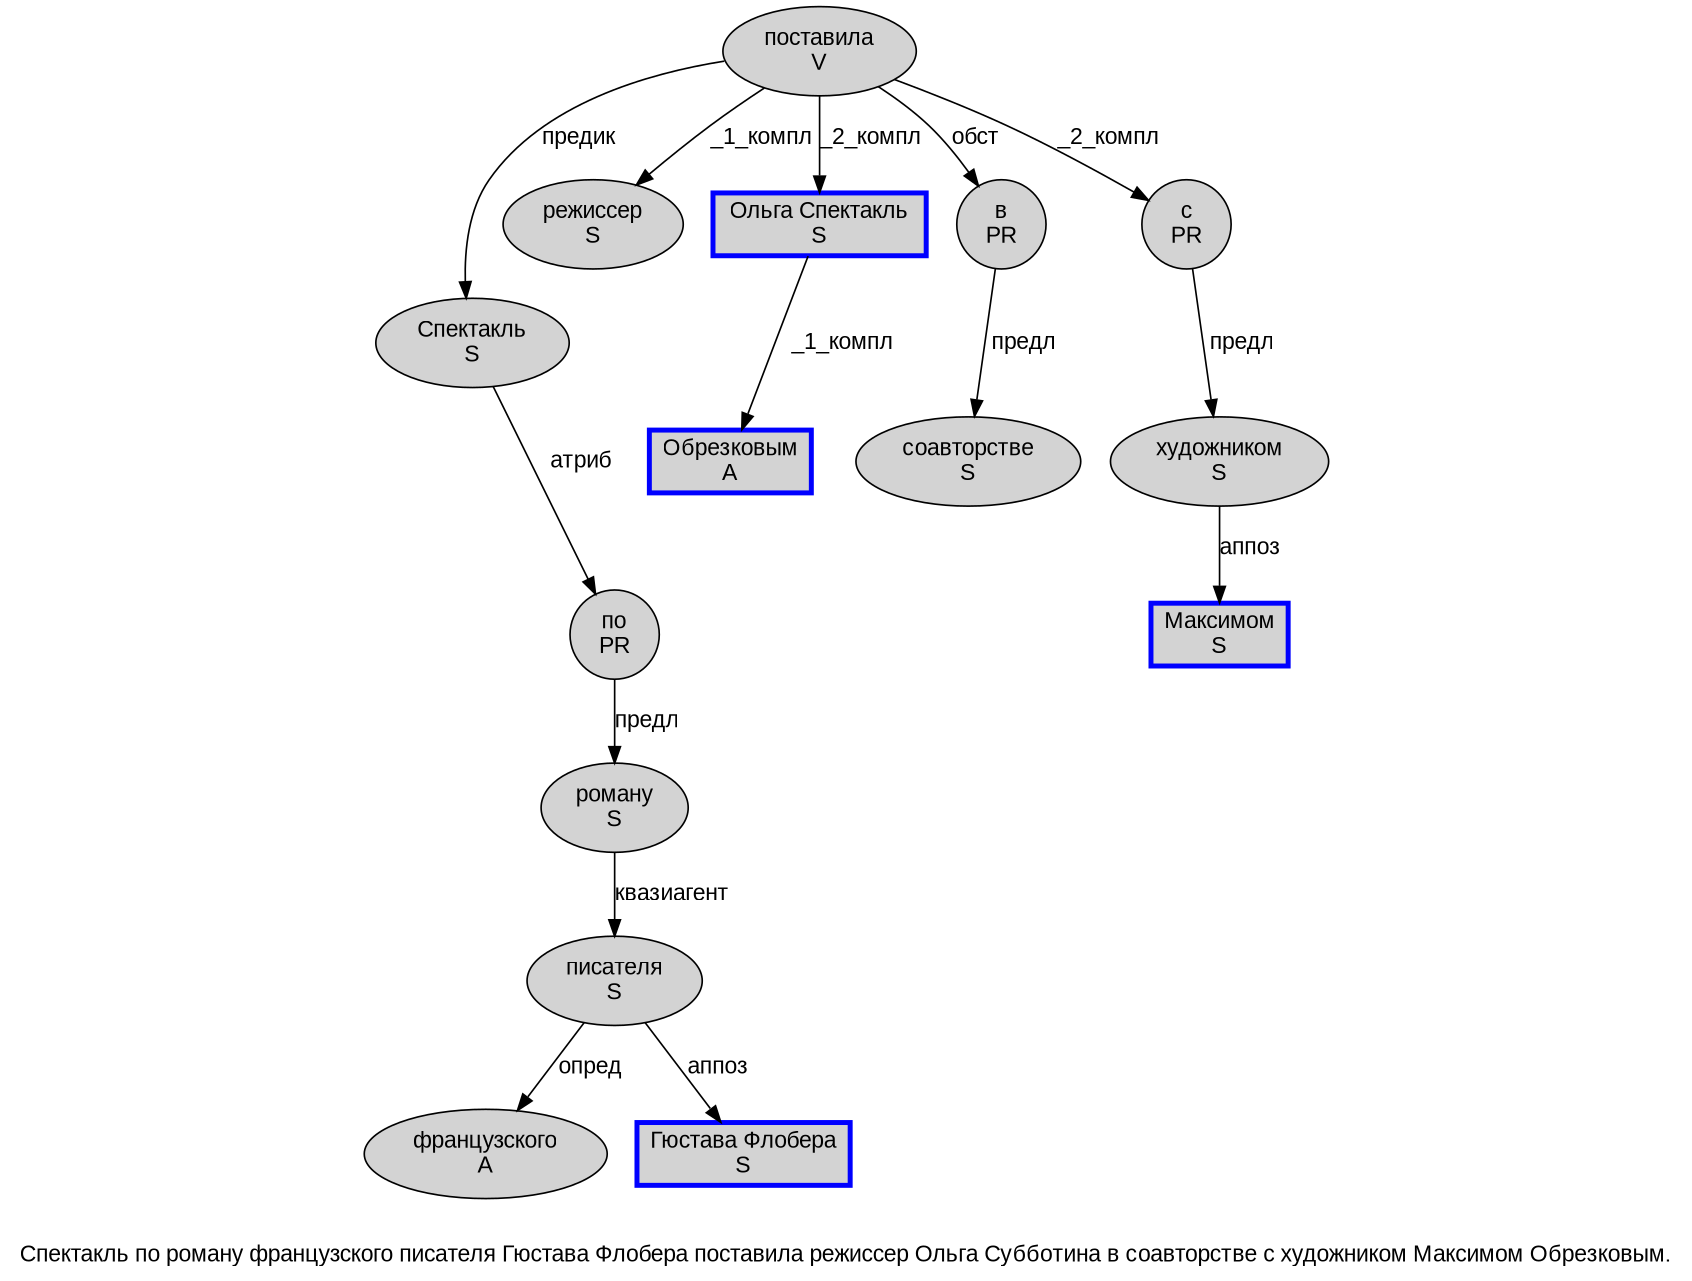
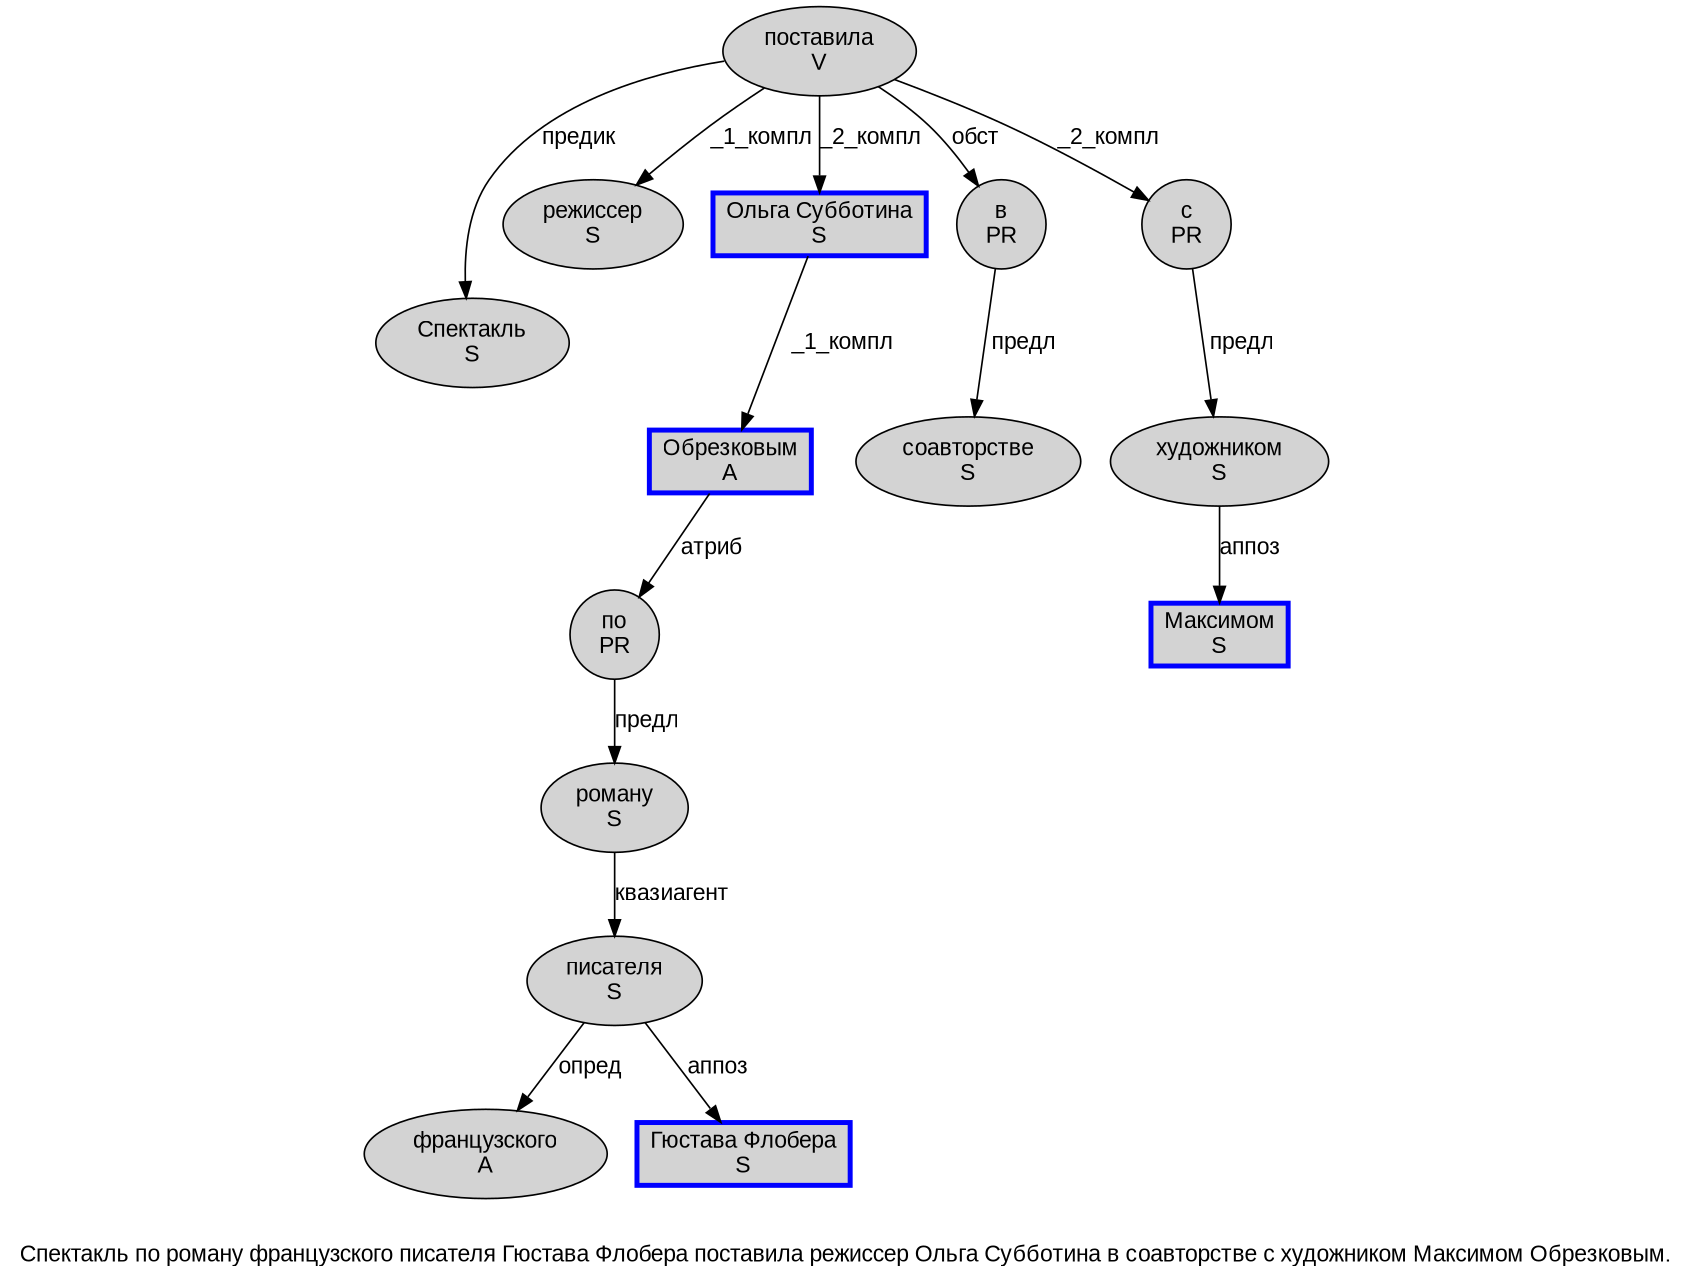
(820, 224) -> (820, 224)
(541, 483) -> (679, 538)
